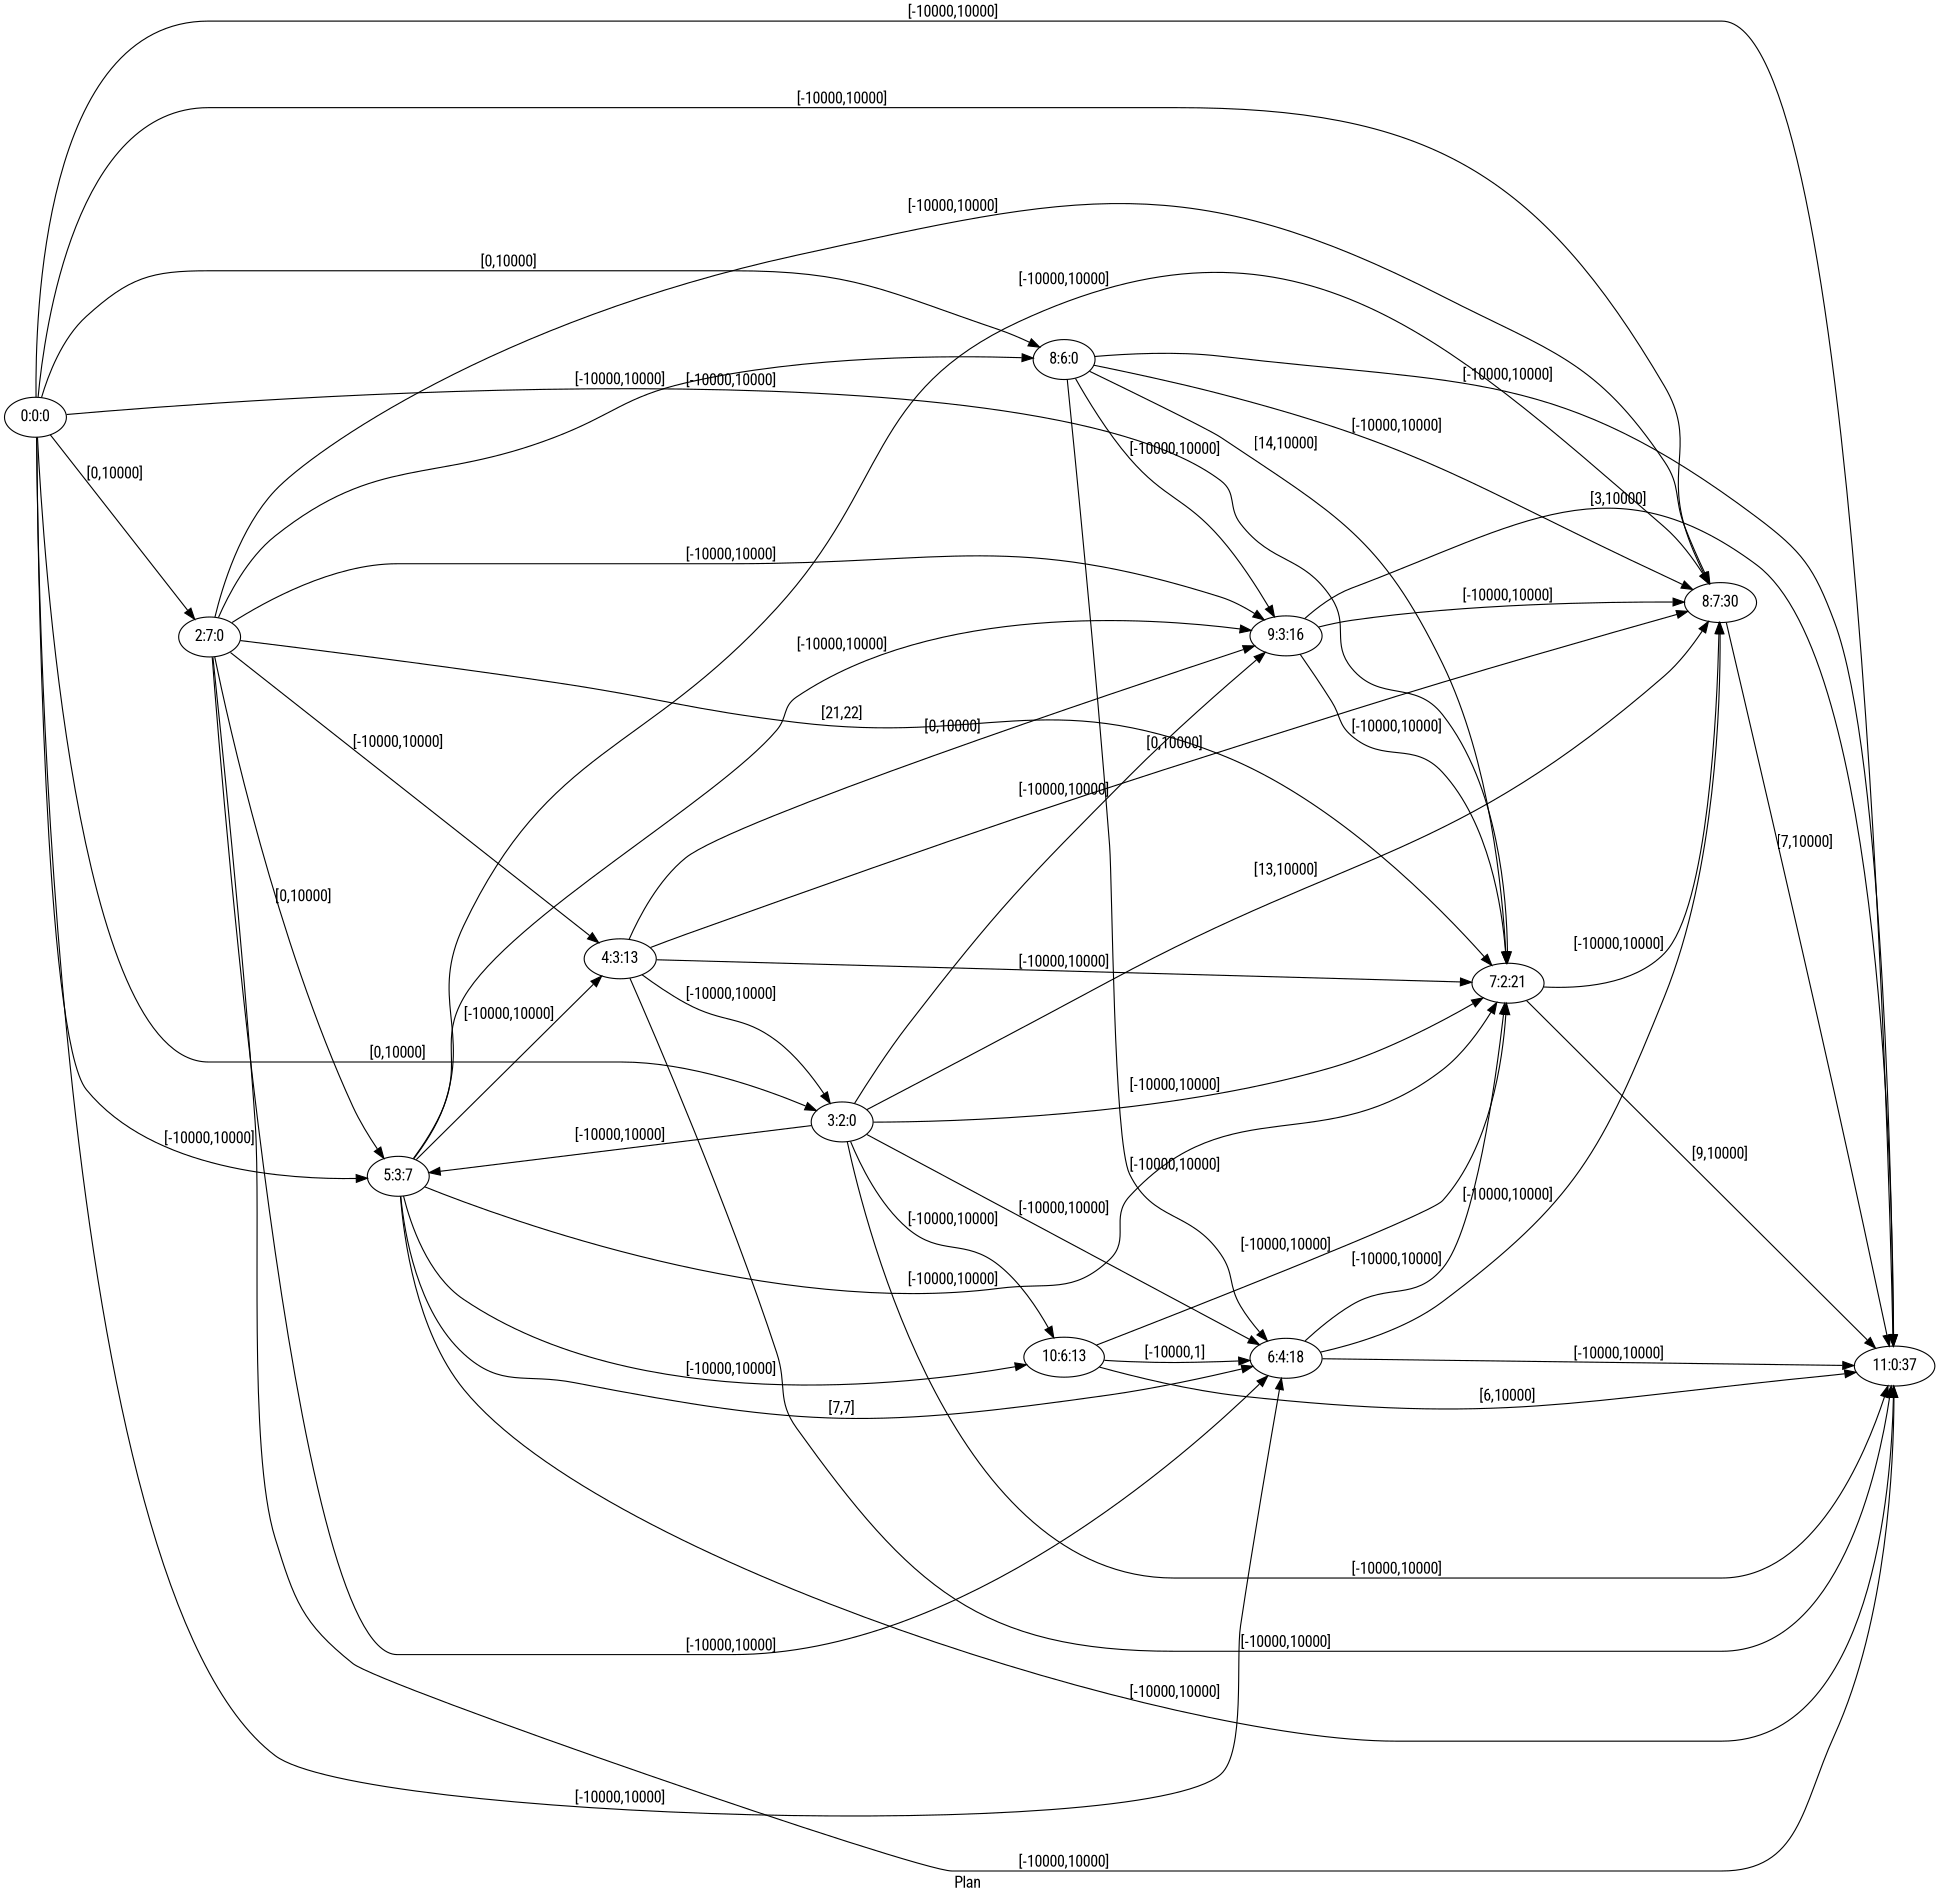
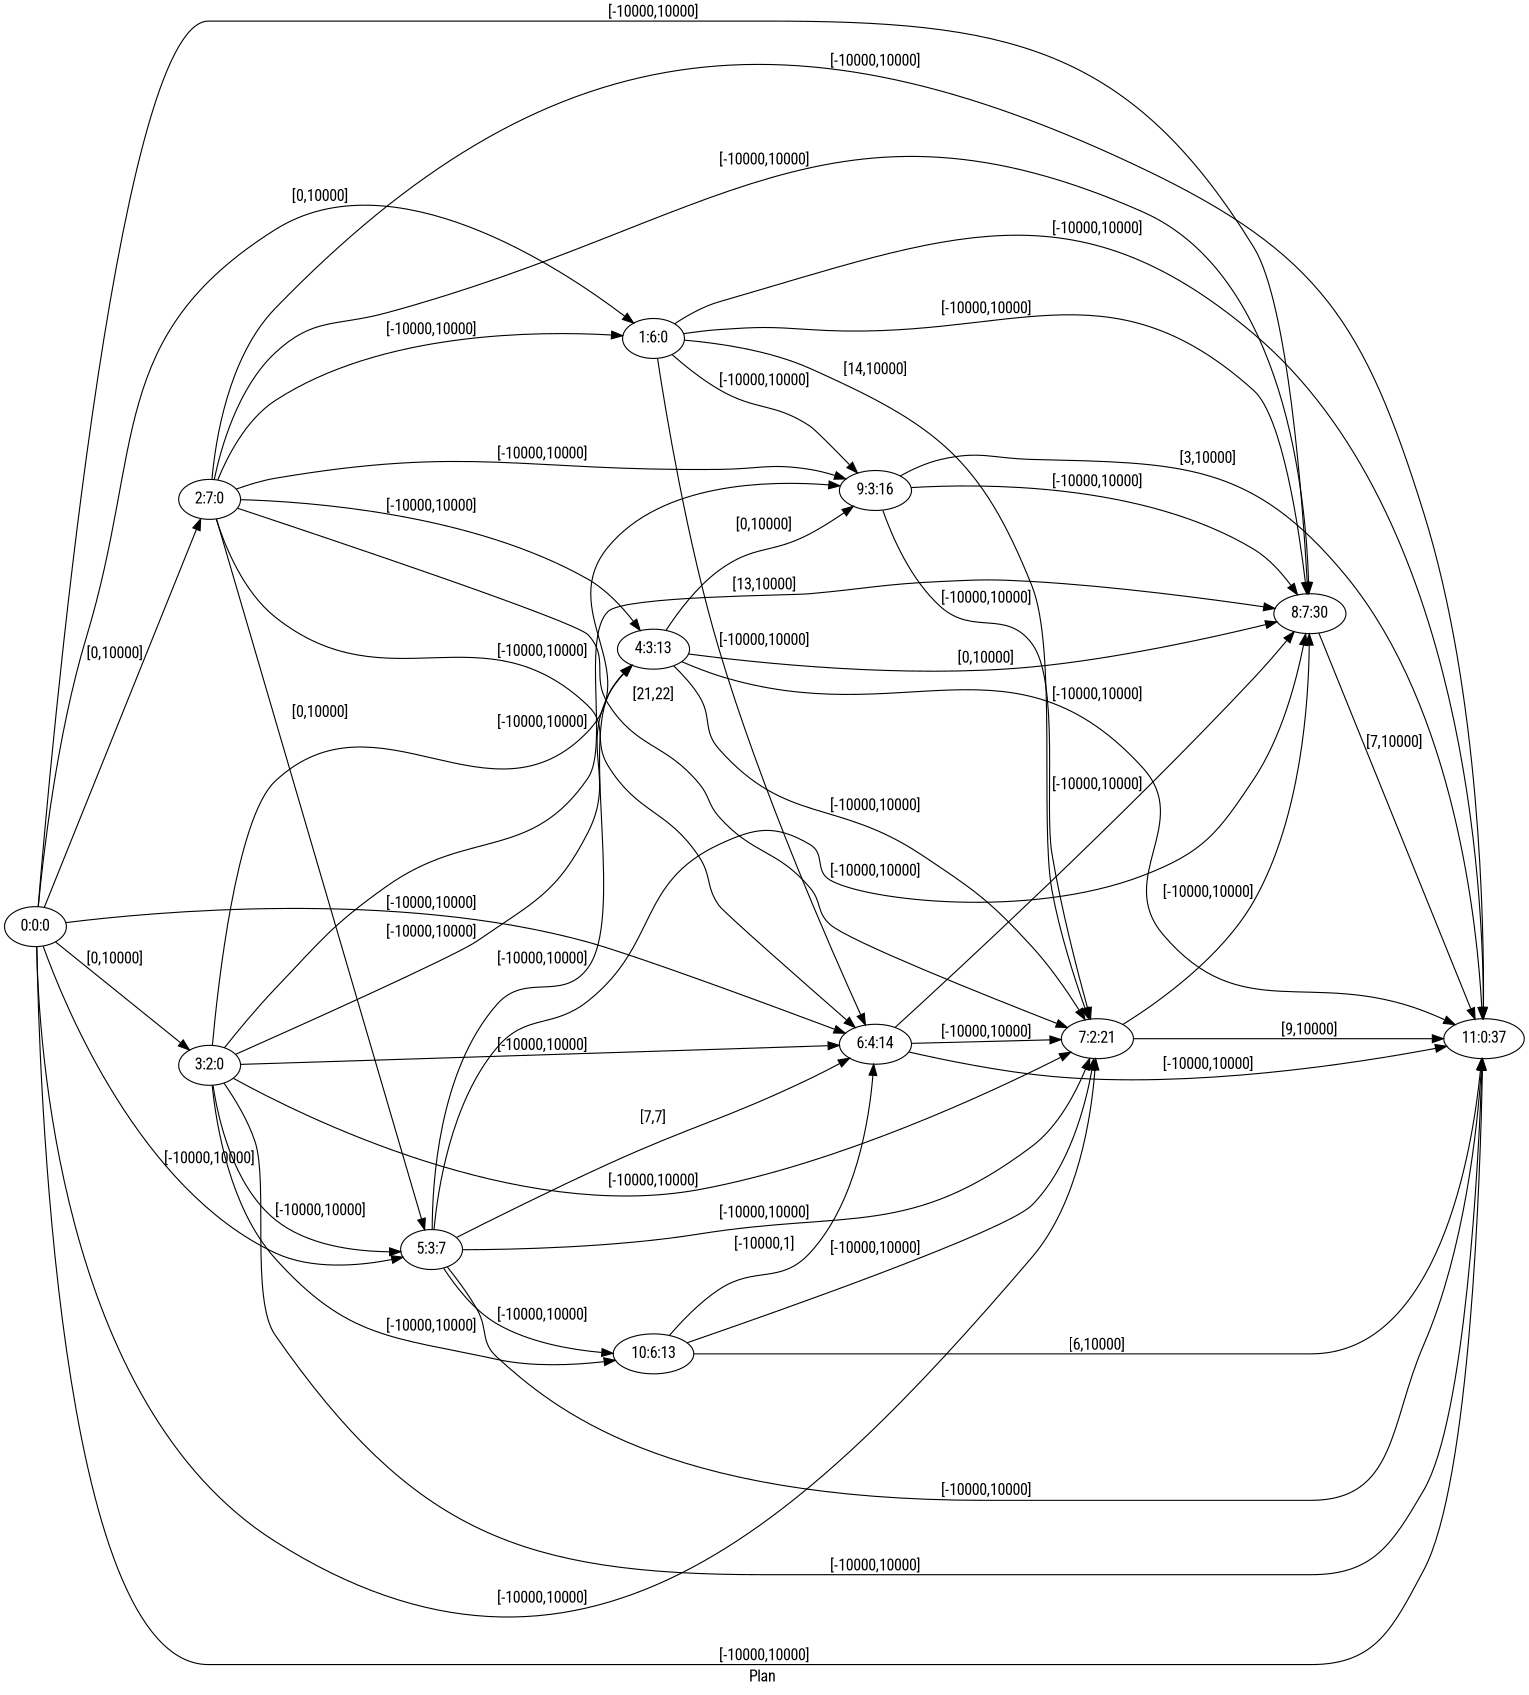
(1064, 360) -> (654, 338)
(745, 761) -> none
(741, 1023) -> (489, 933)
(1286, 1358) -> (875, 1044)
